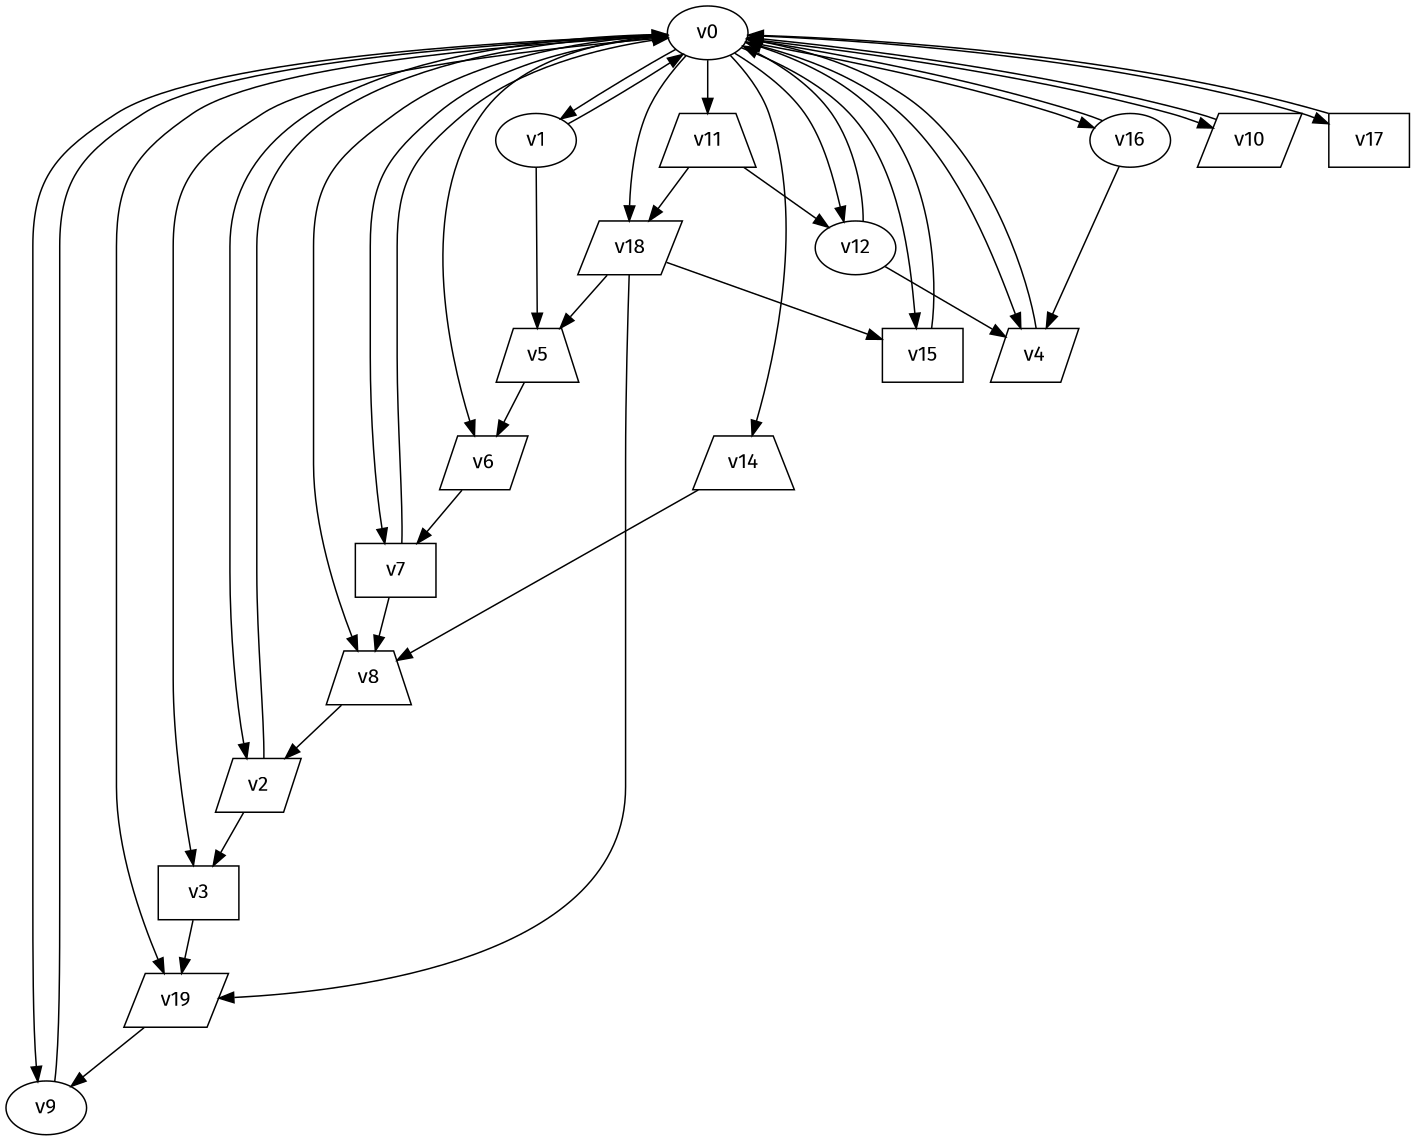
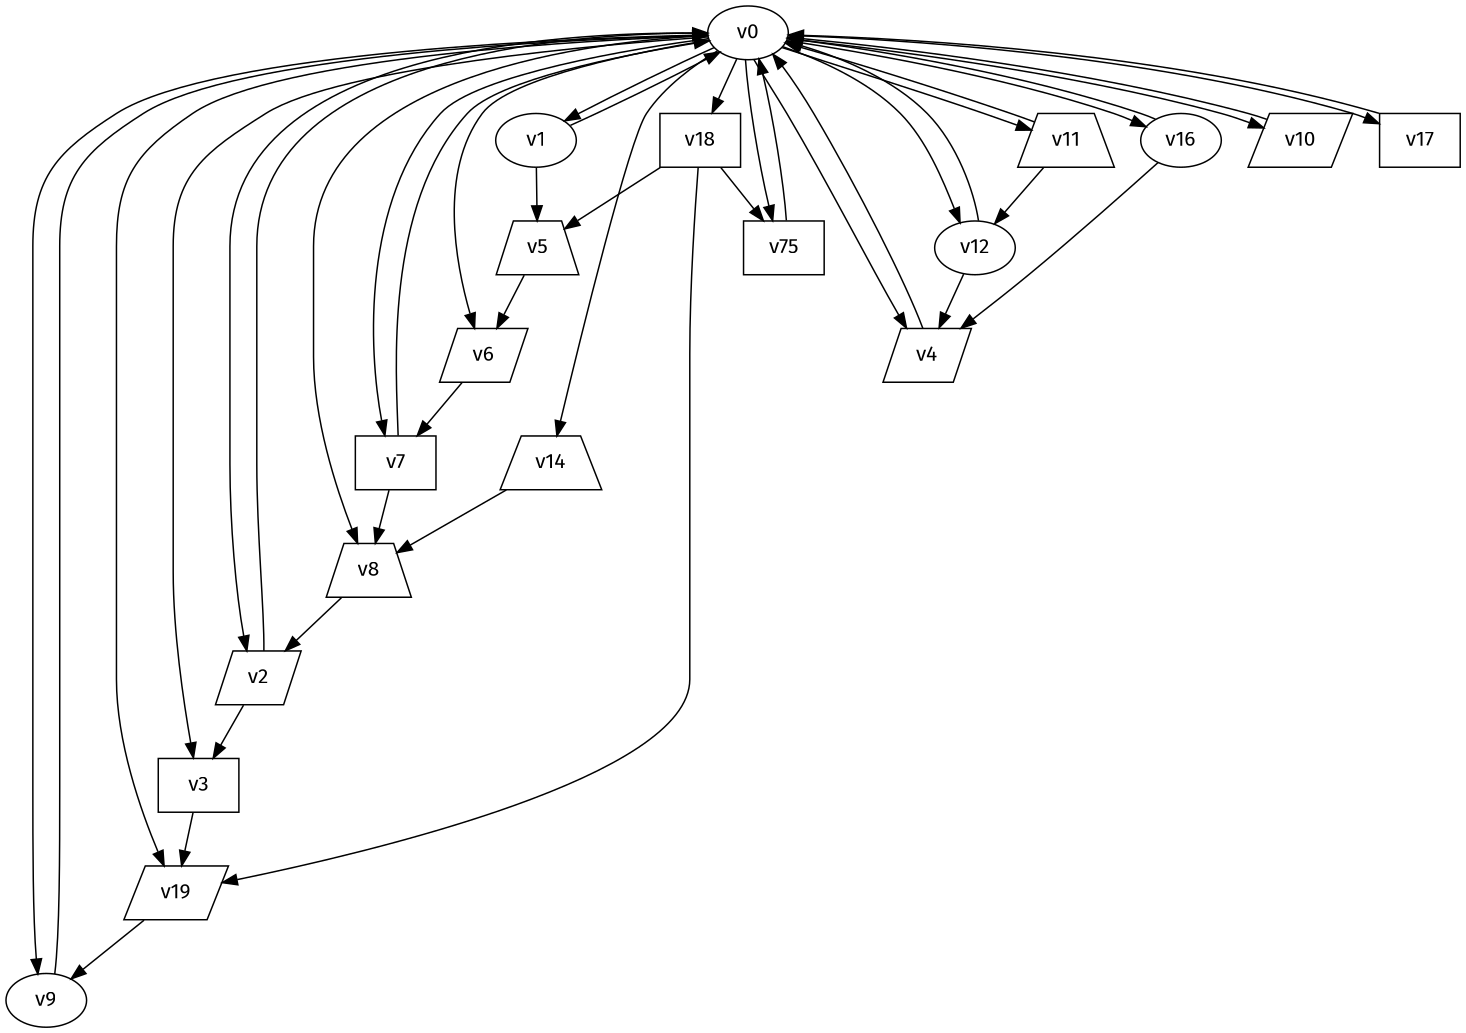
(673, 188) -> (918, 83)
(630, 248) -> (700, 140)
(923, 355) -> (784, 248)
